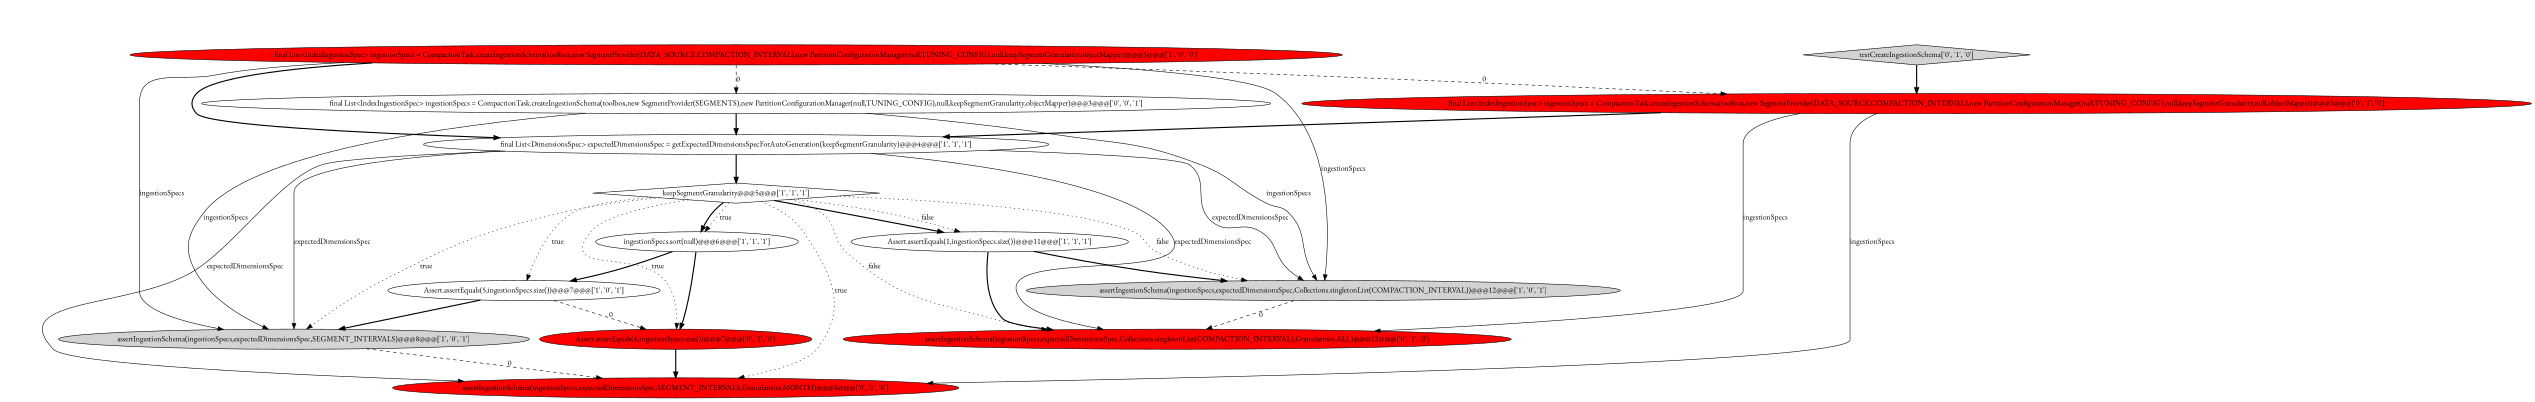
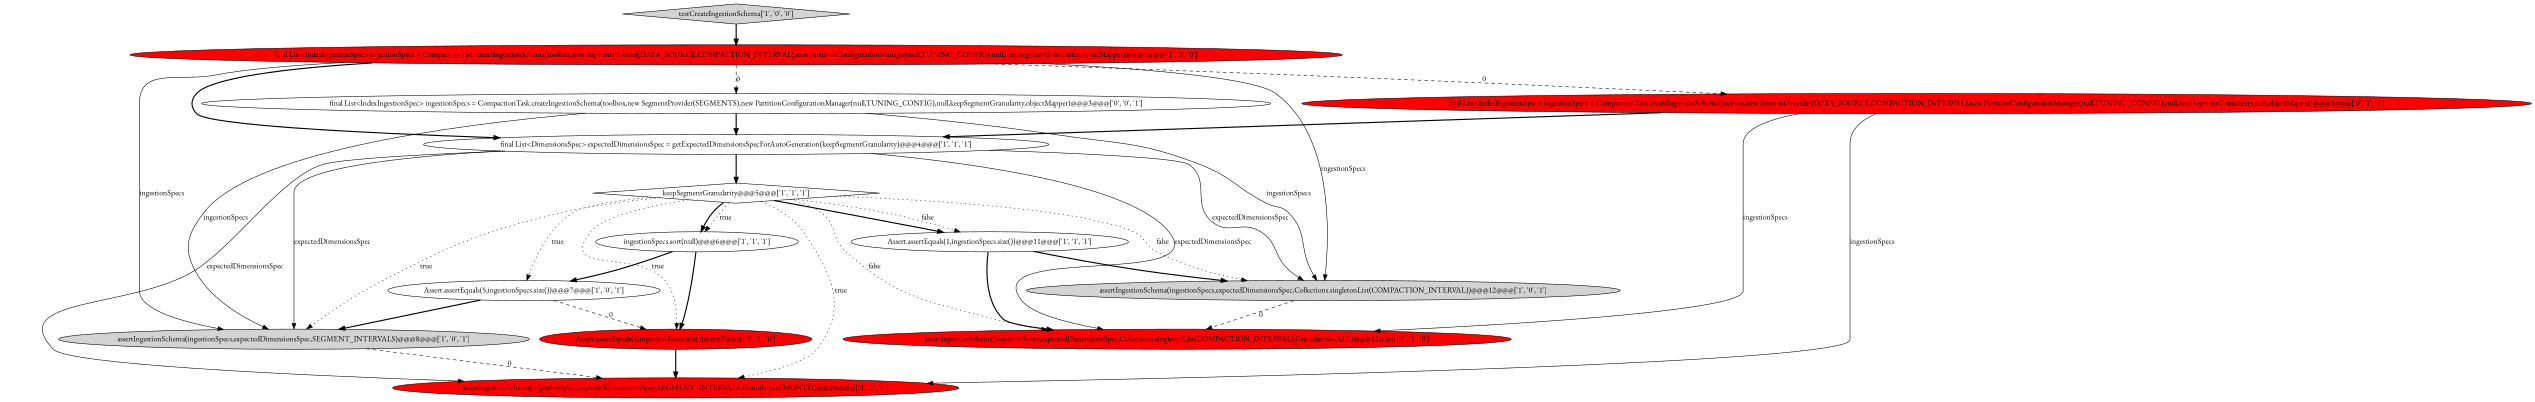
none -> (736, 14)
(1917, 55) -> none
